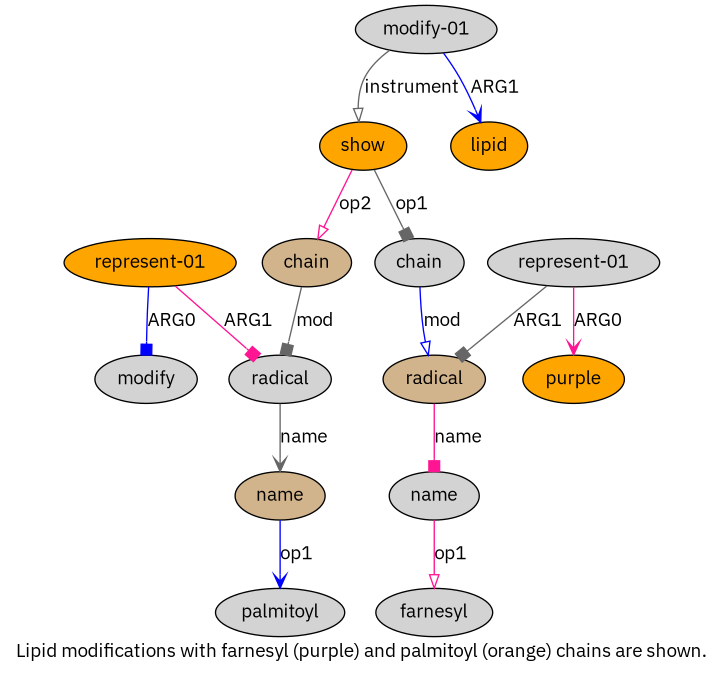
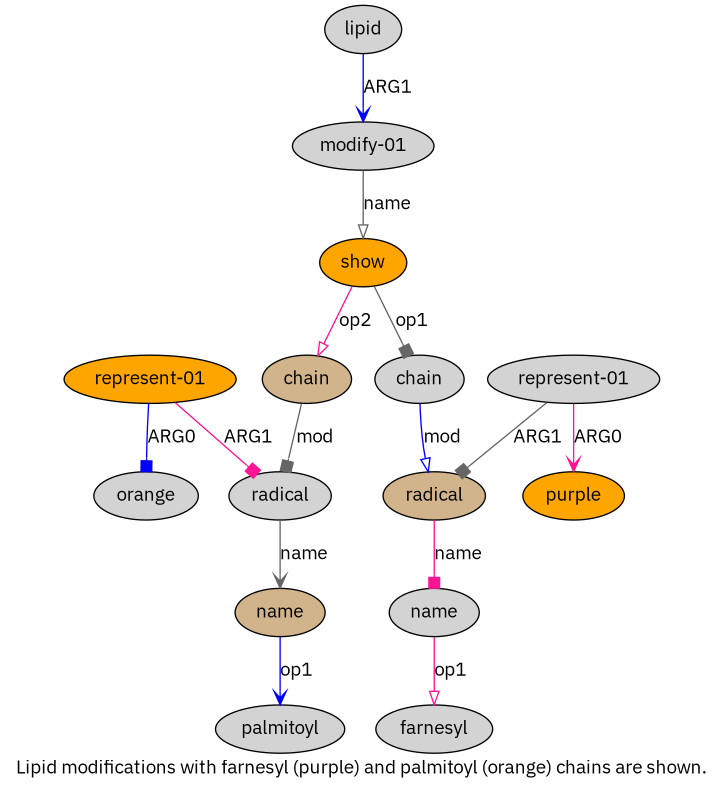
(461, 80) -> (363, 81)
(412, 88) -> (387, 204)
(489, 146) -> (363, 29)
(146, 379) -> (146, 496)
